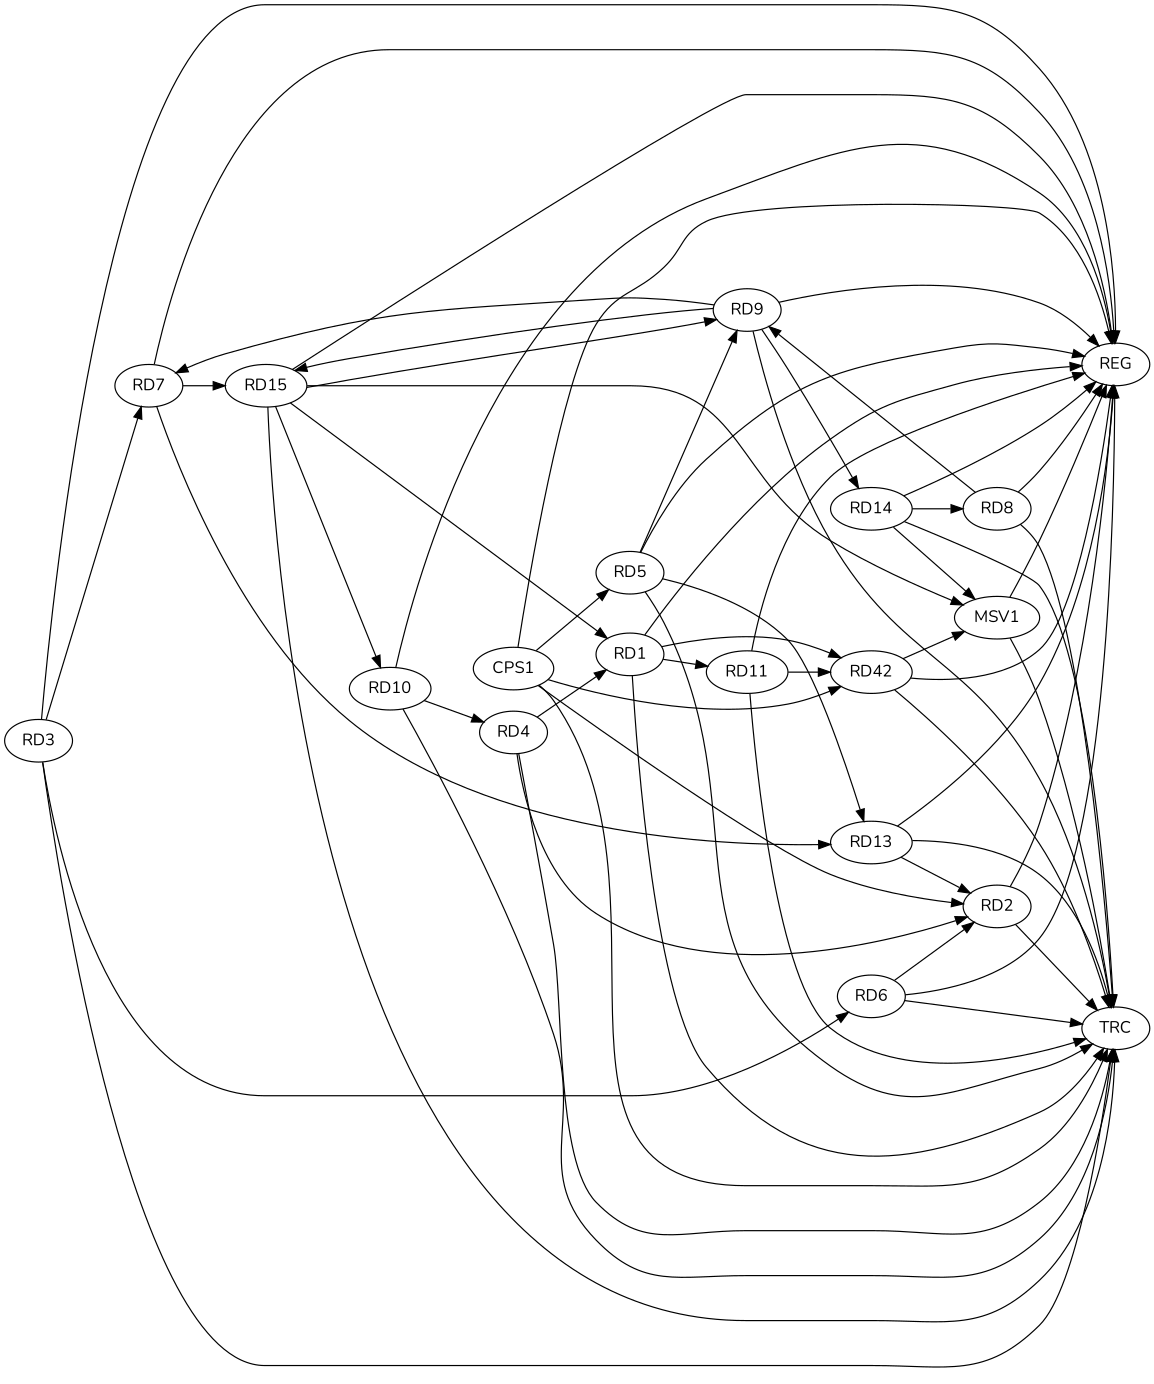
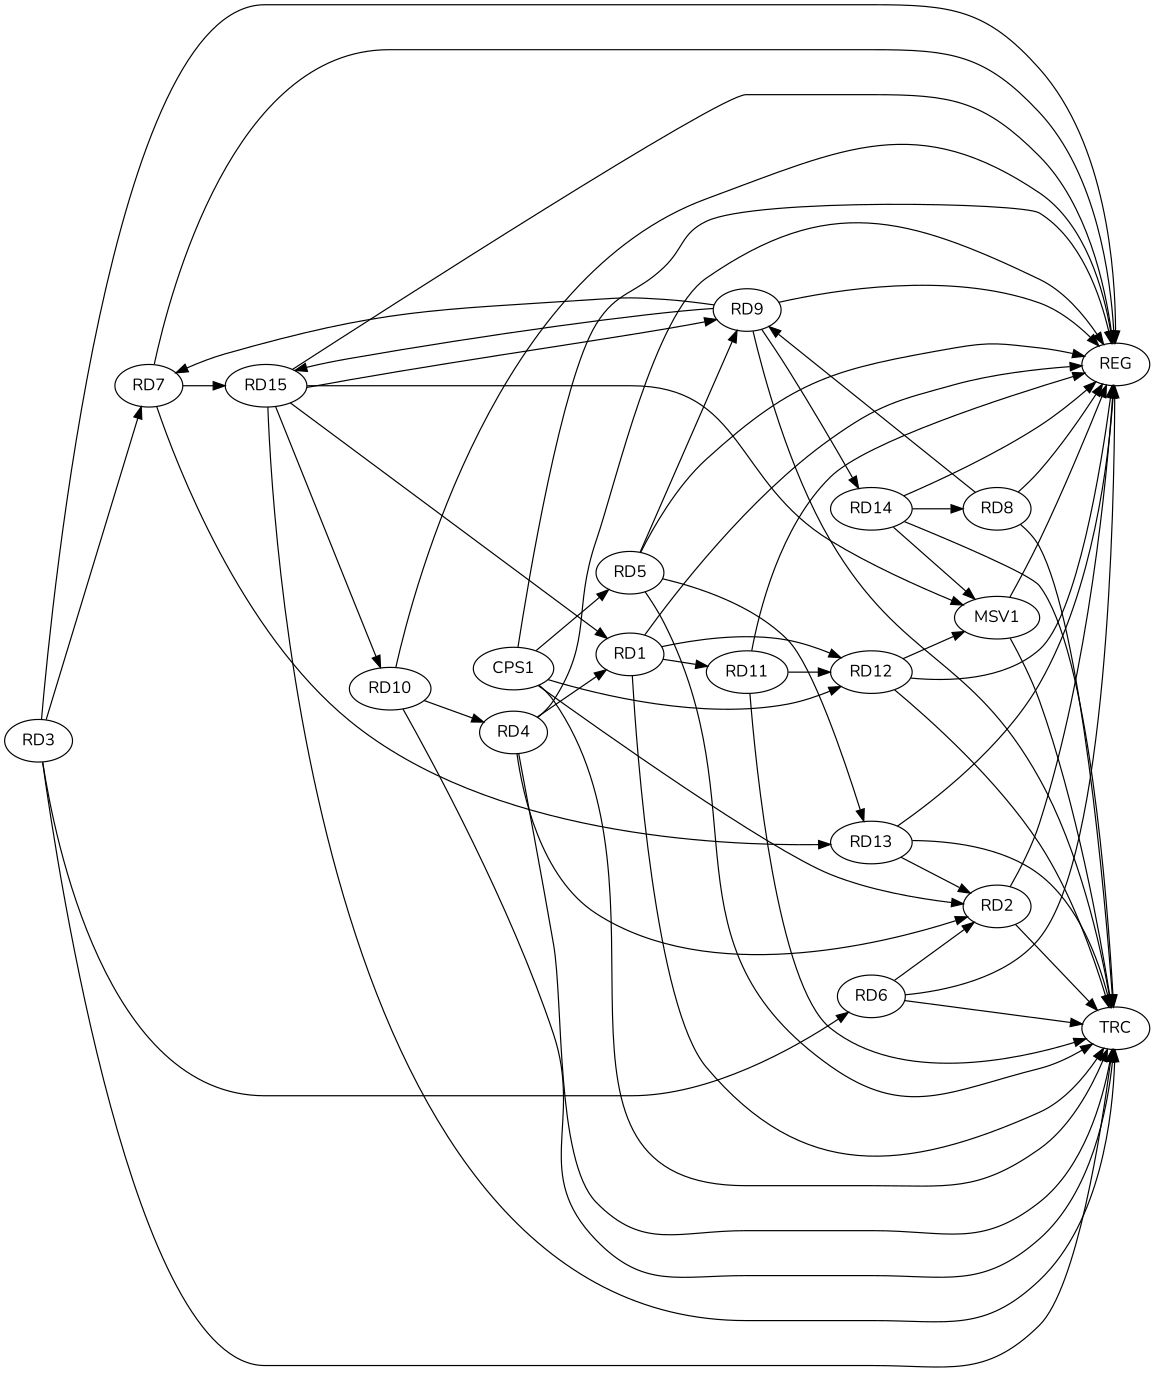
none -> (692, 293)
(871, 672) -> (871, 672)
